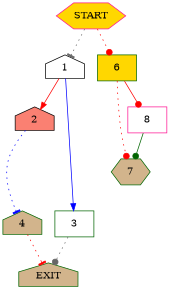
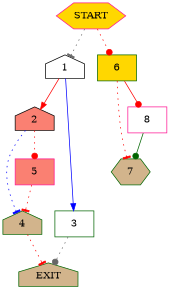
(120, 118) -> (120, 118)
none -> (35, 172)
